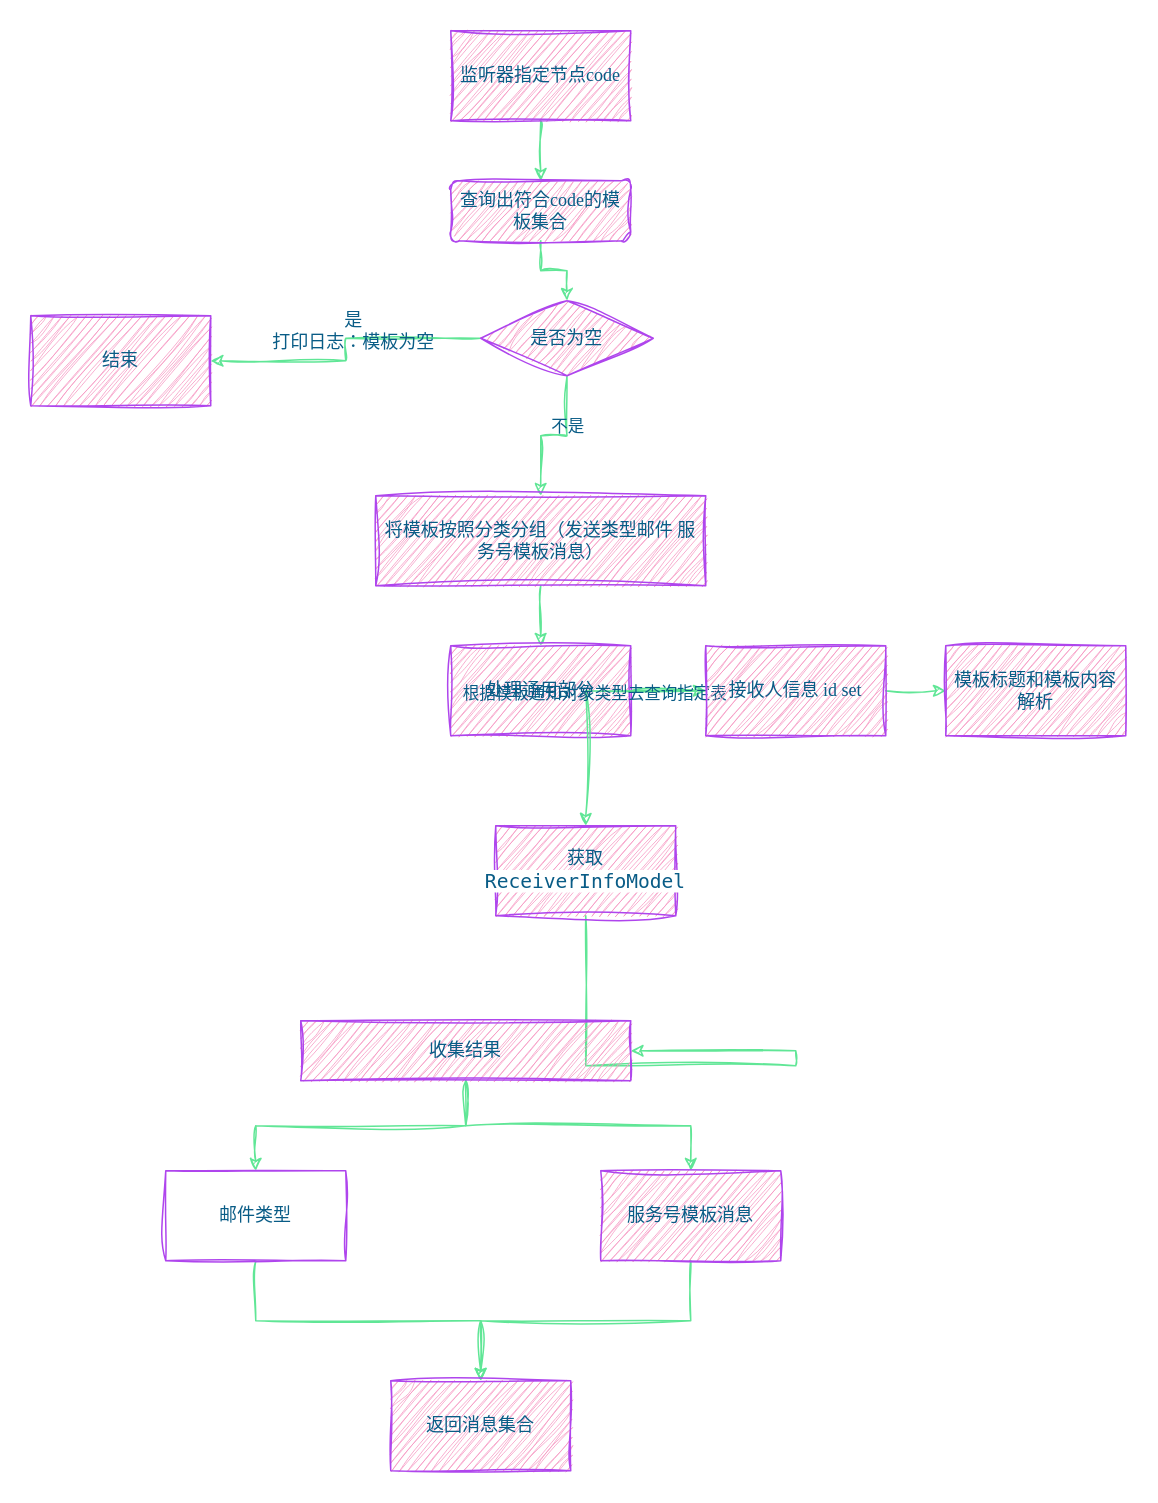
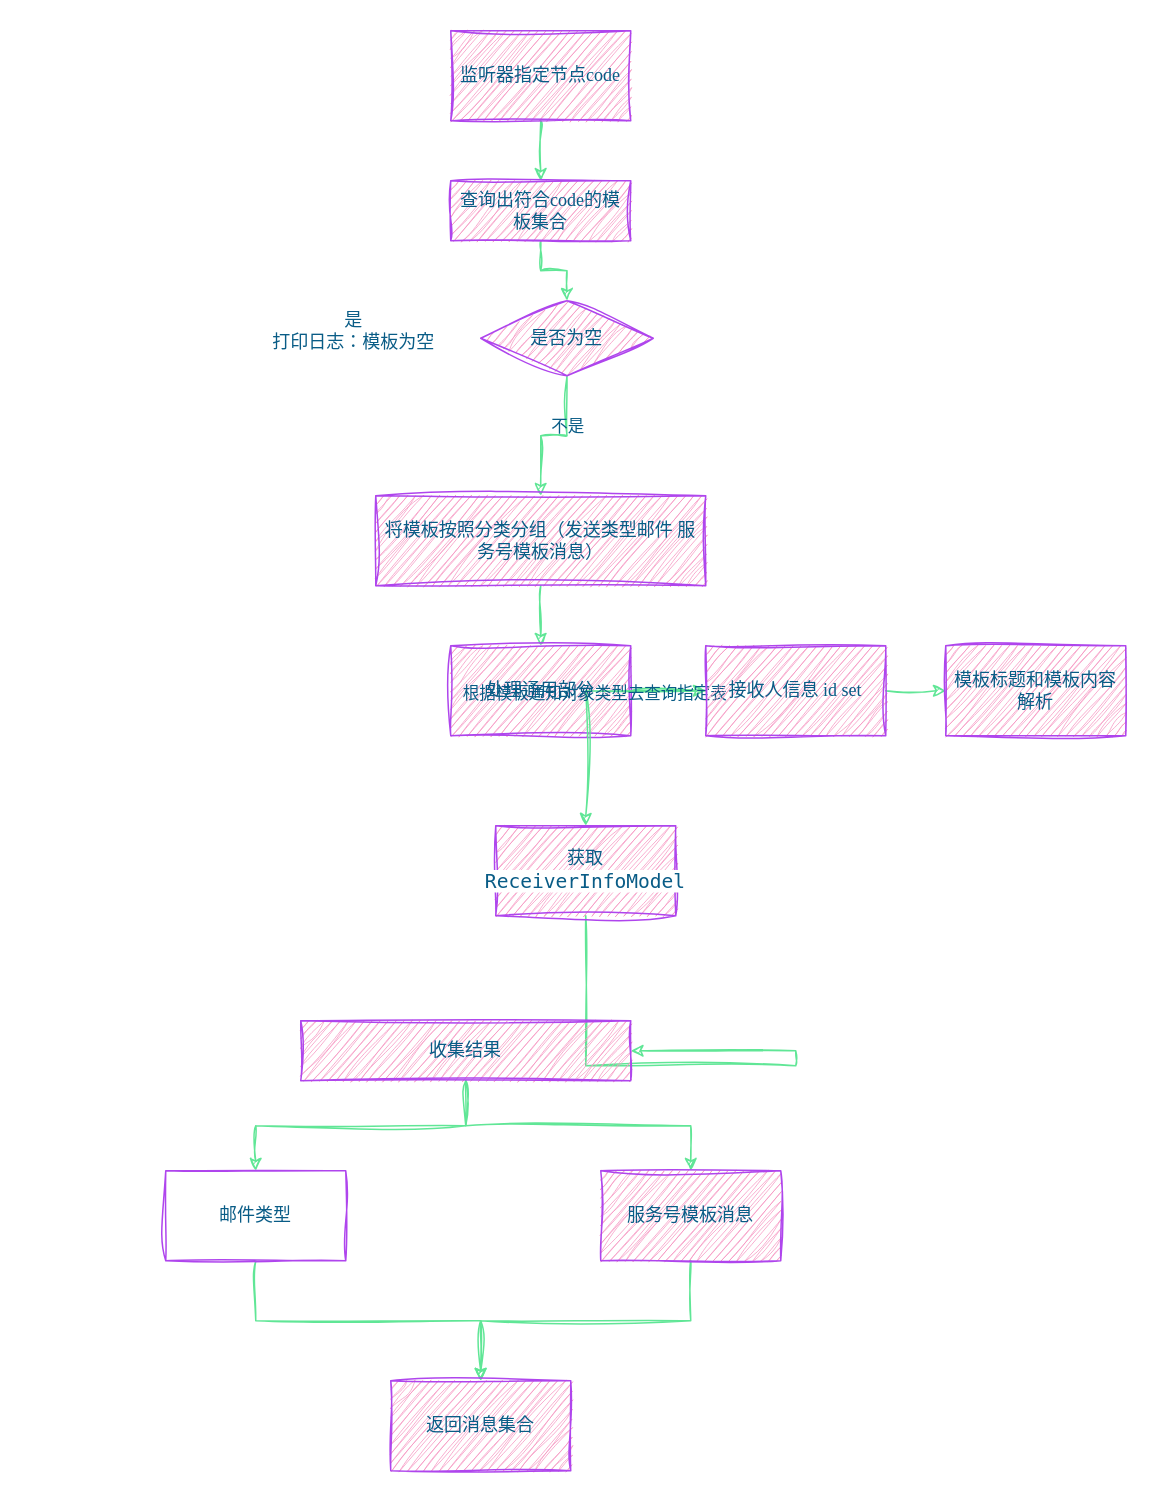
(541, 211) -> (541, 211)
(346, 345) -> none
(121, 361) -> none
